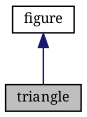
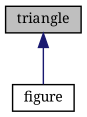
(43, 66) -> (43, 66)
